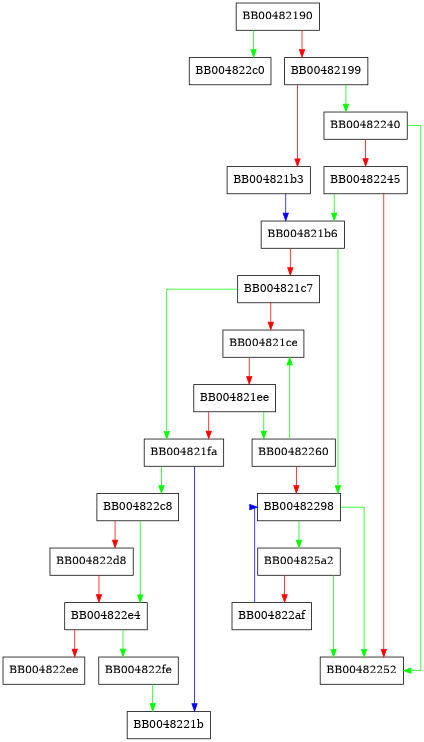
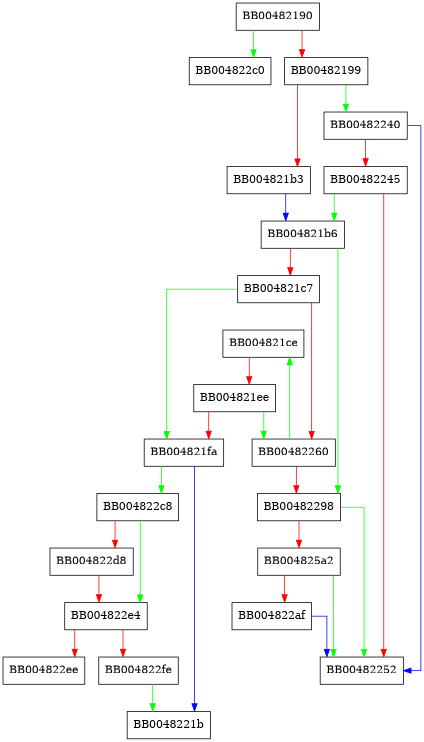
(271, 313) -> (312, 367)
(421, 396) -> (421, 396)
(299, 531) -> (299, 531)
(255, 555) -> (327, 625)
(123, 640) -> (123, 640)
